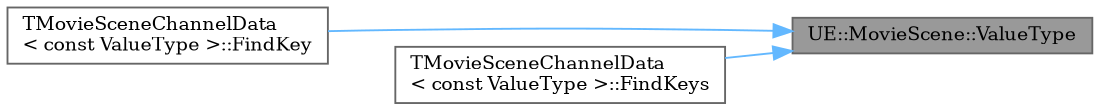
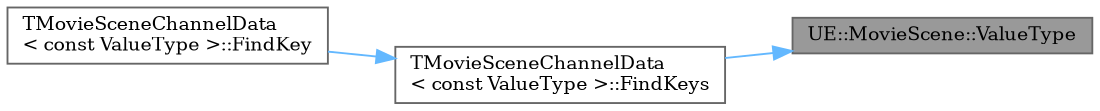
(551, 29) -> (352, 54)
